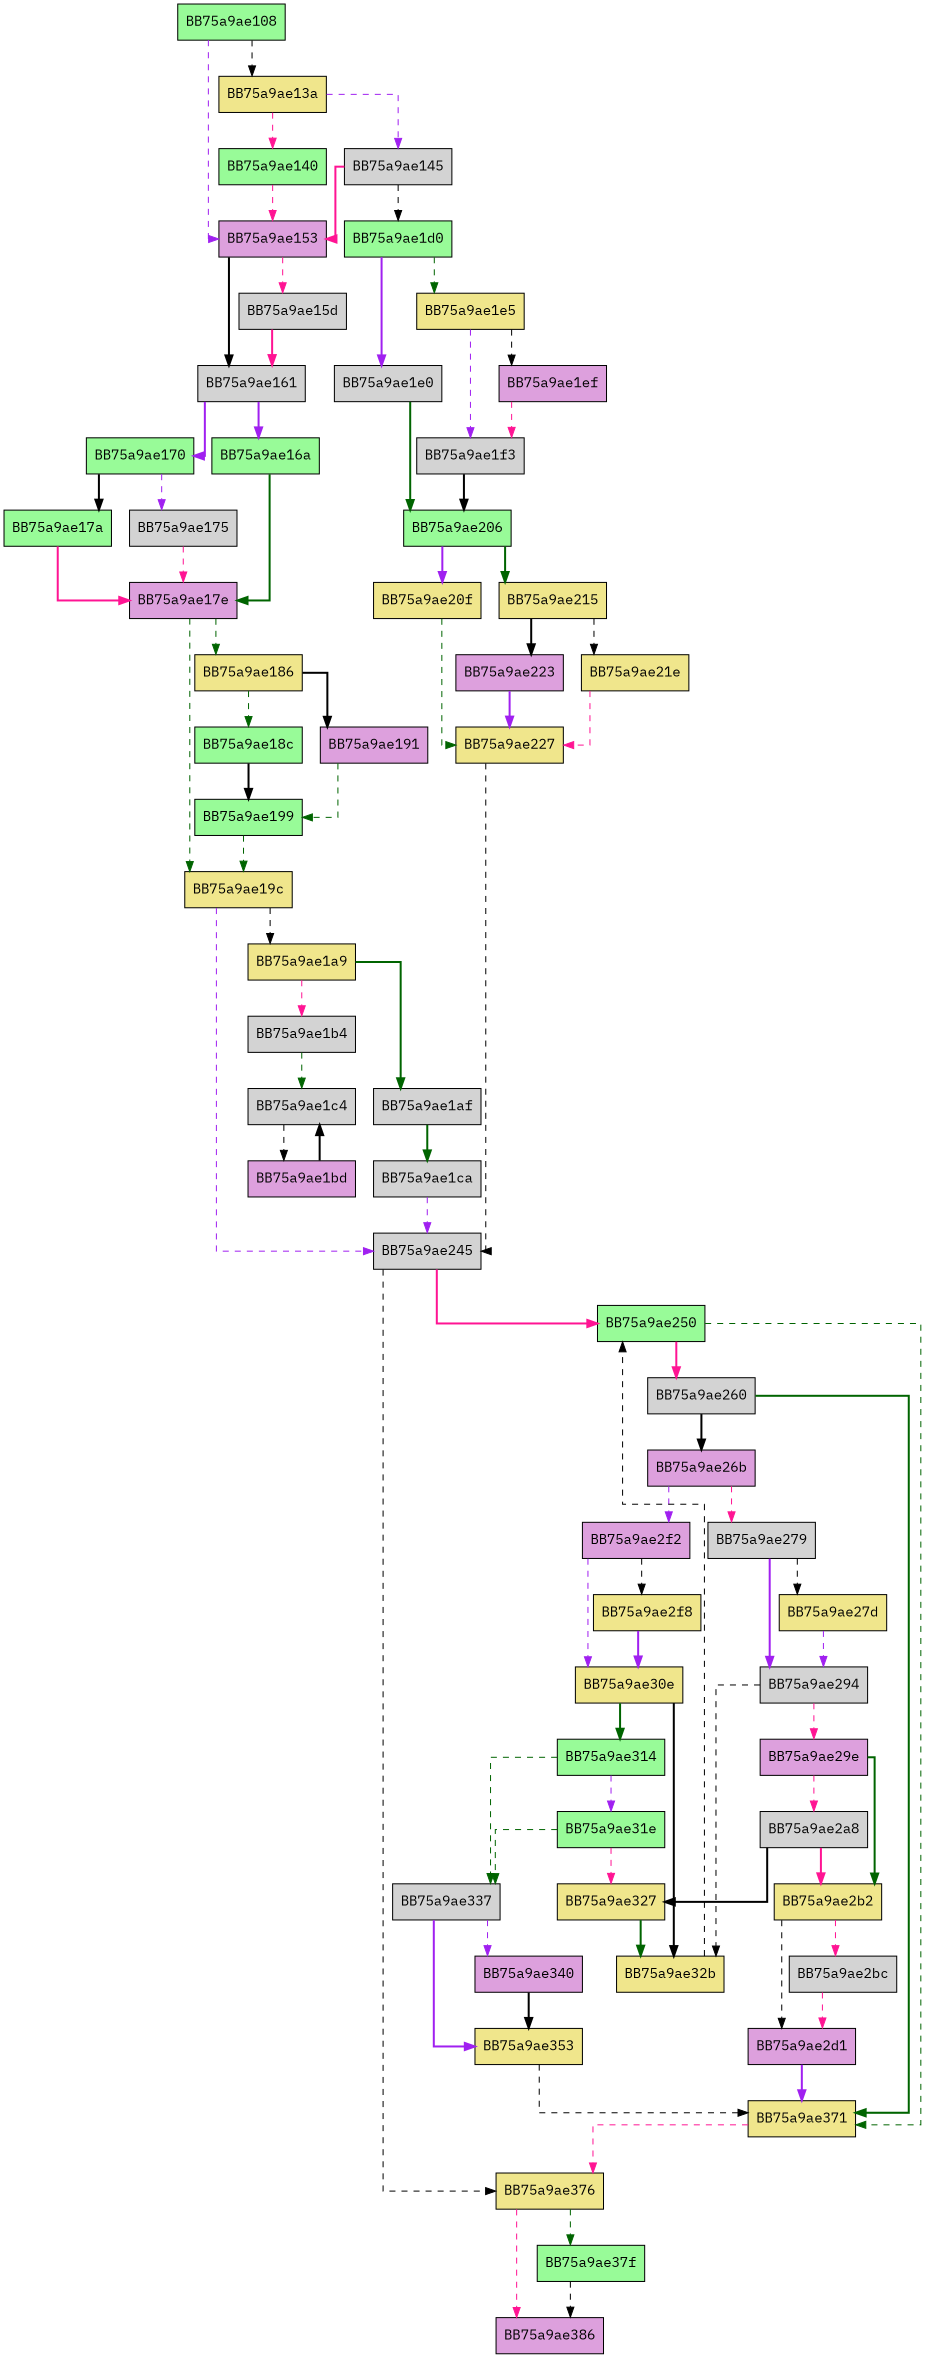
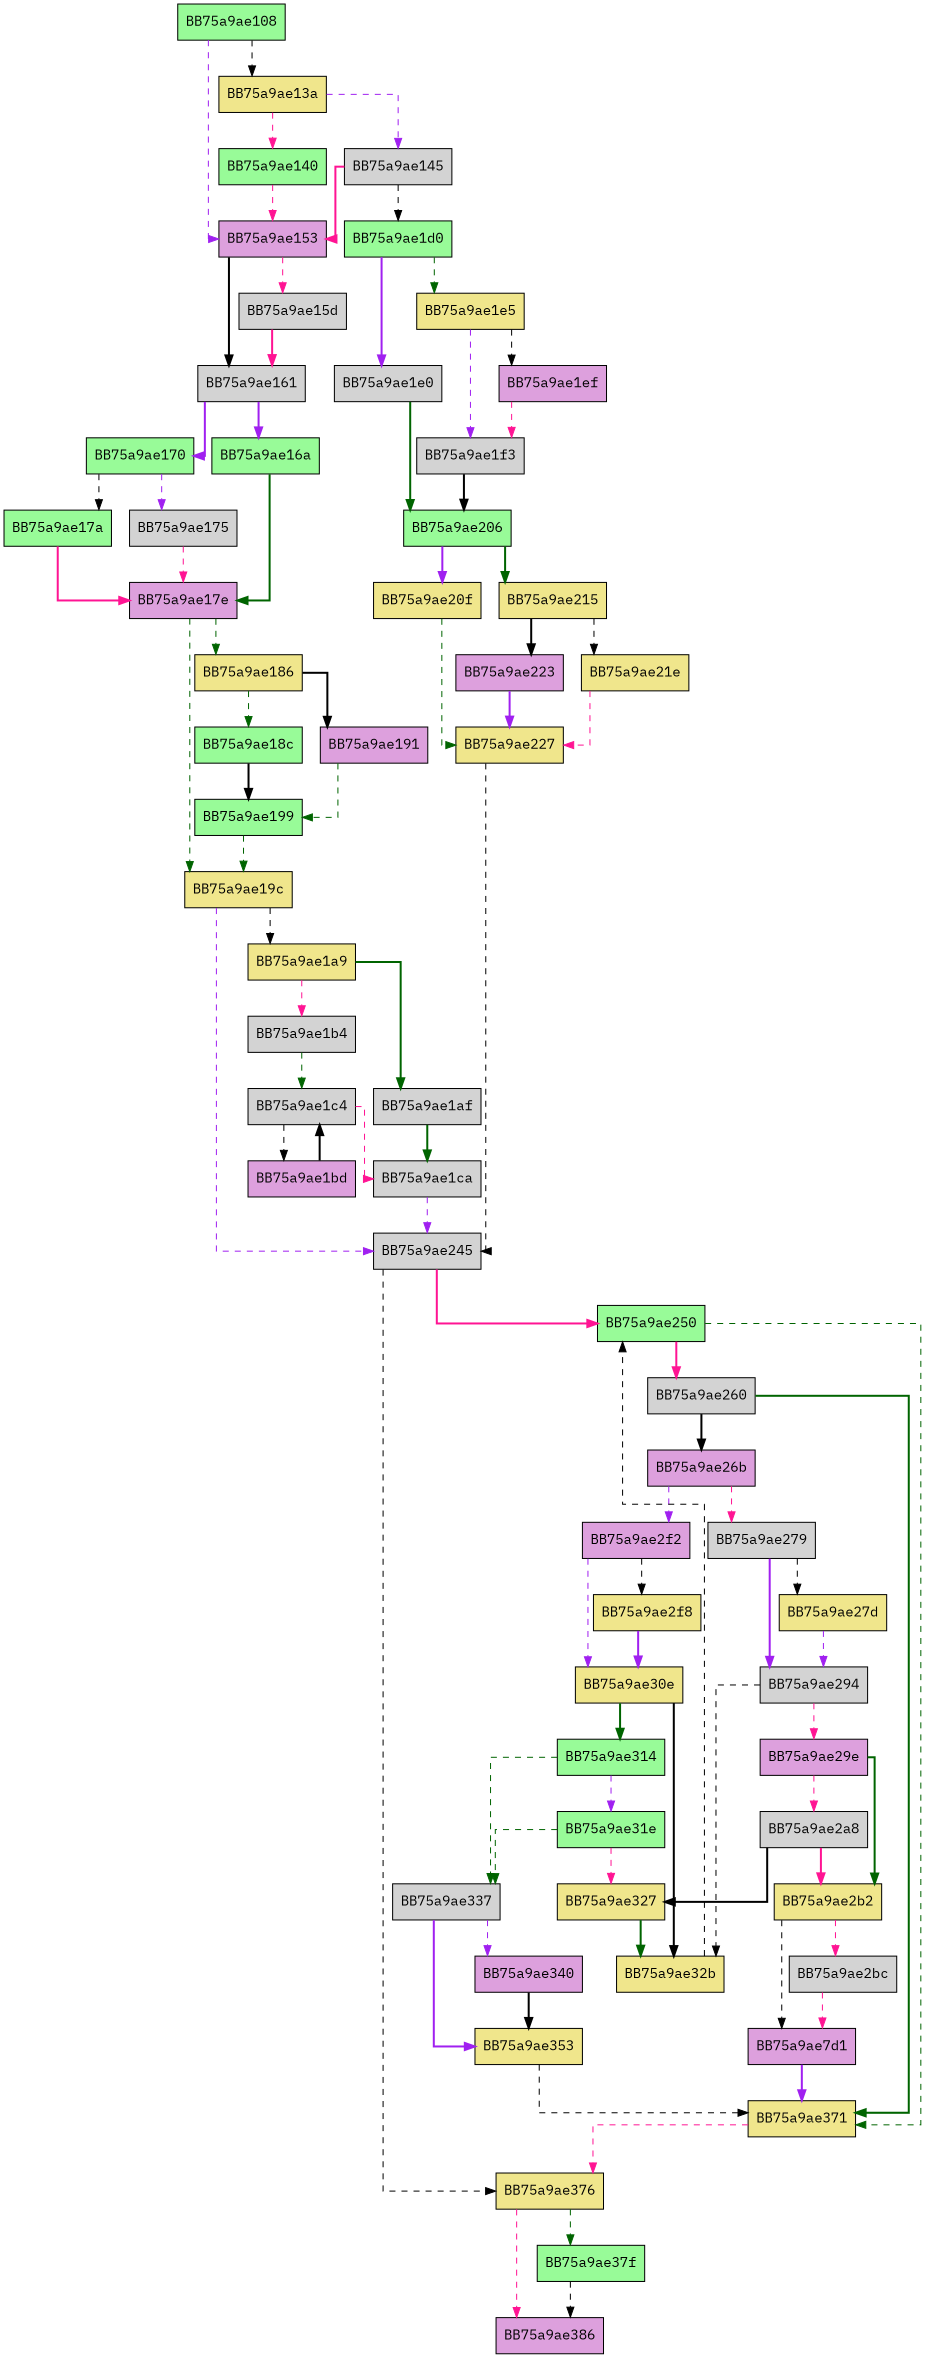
(99, 487) -> (99, 487)
none -> (365, 1139)
(802, 2046) -> (802, 2046)
